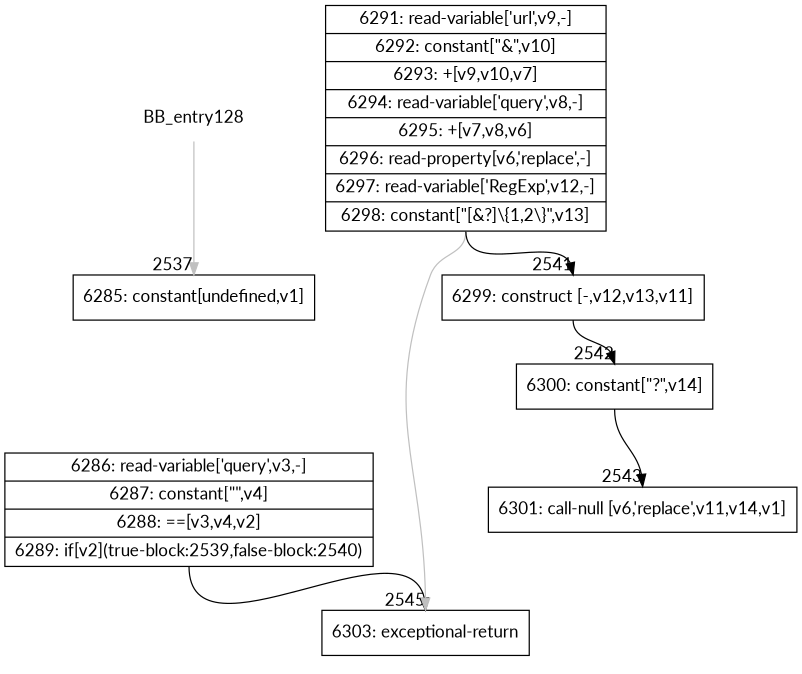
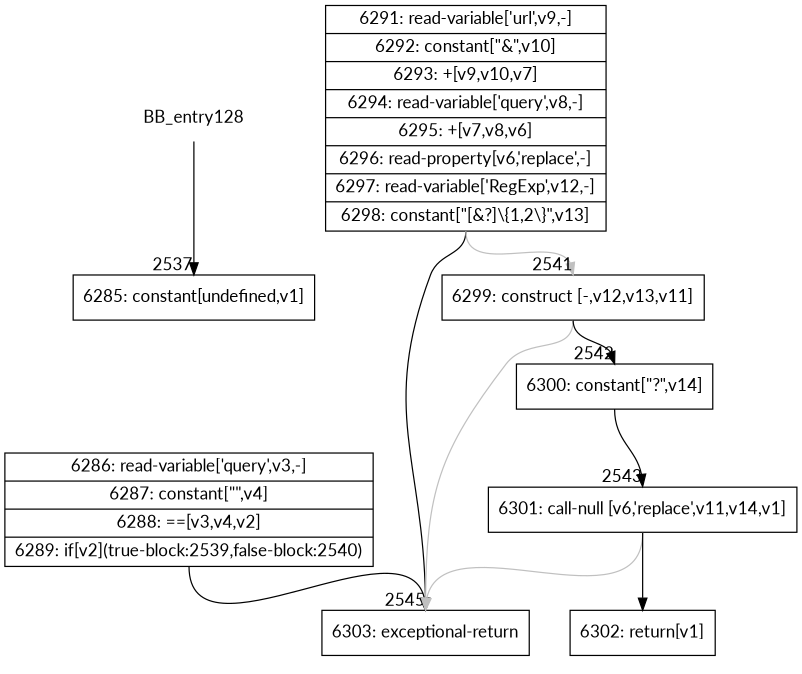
(194, 202) -> (194, 202)
(513, 253) -> (513, 253)
(406, 406) -> (406, 406)
none -> (459, 434)
none -> (540, 572)
none -> (643, 633)
